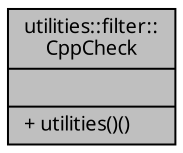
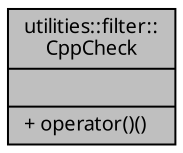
(78, 125) -> (86, 125)
